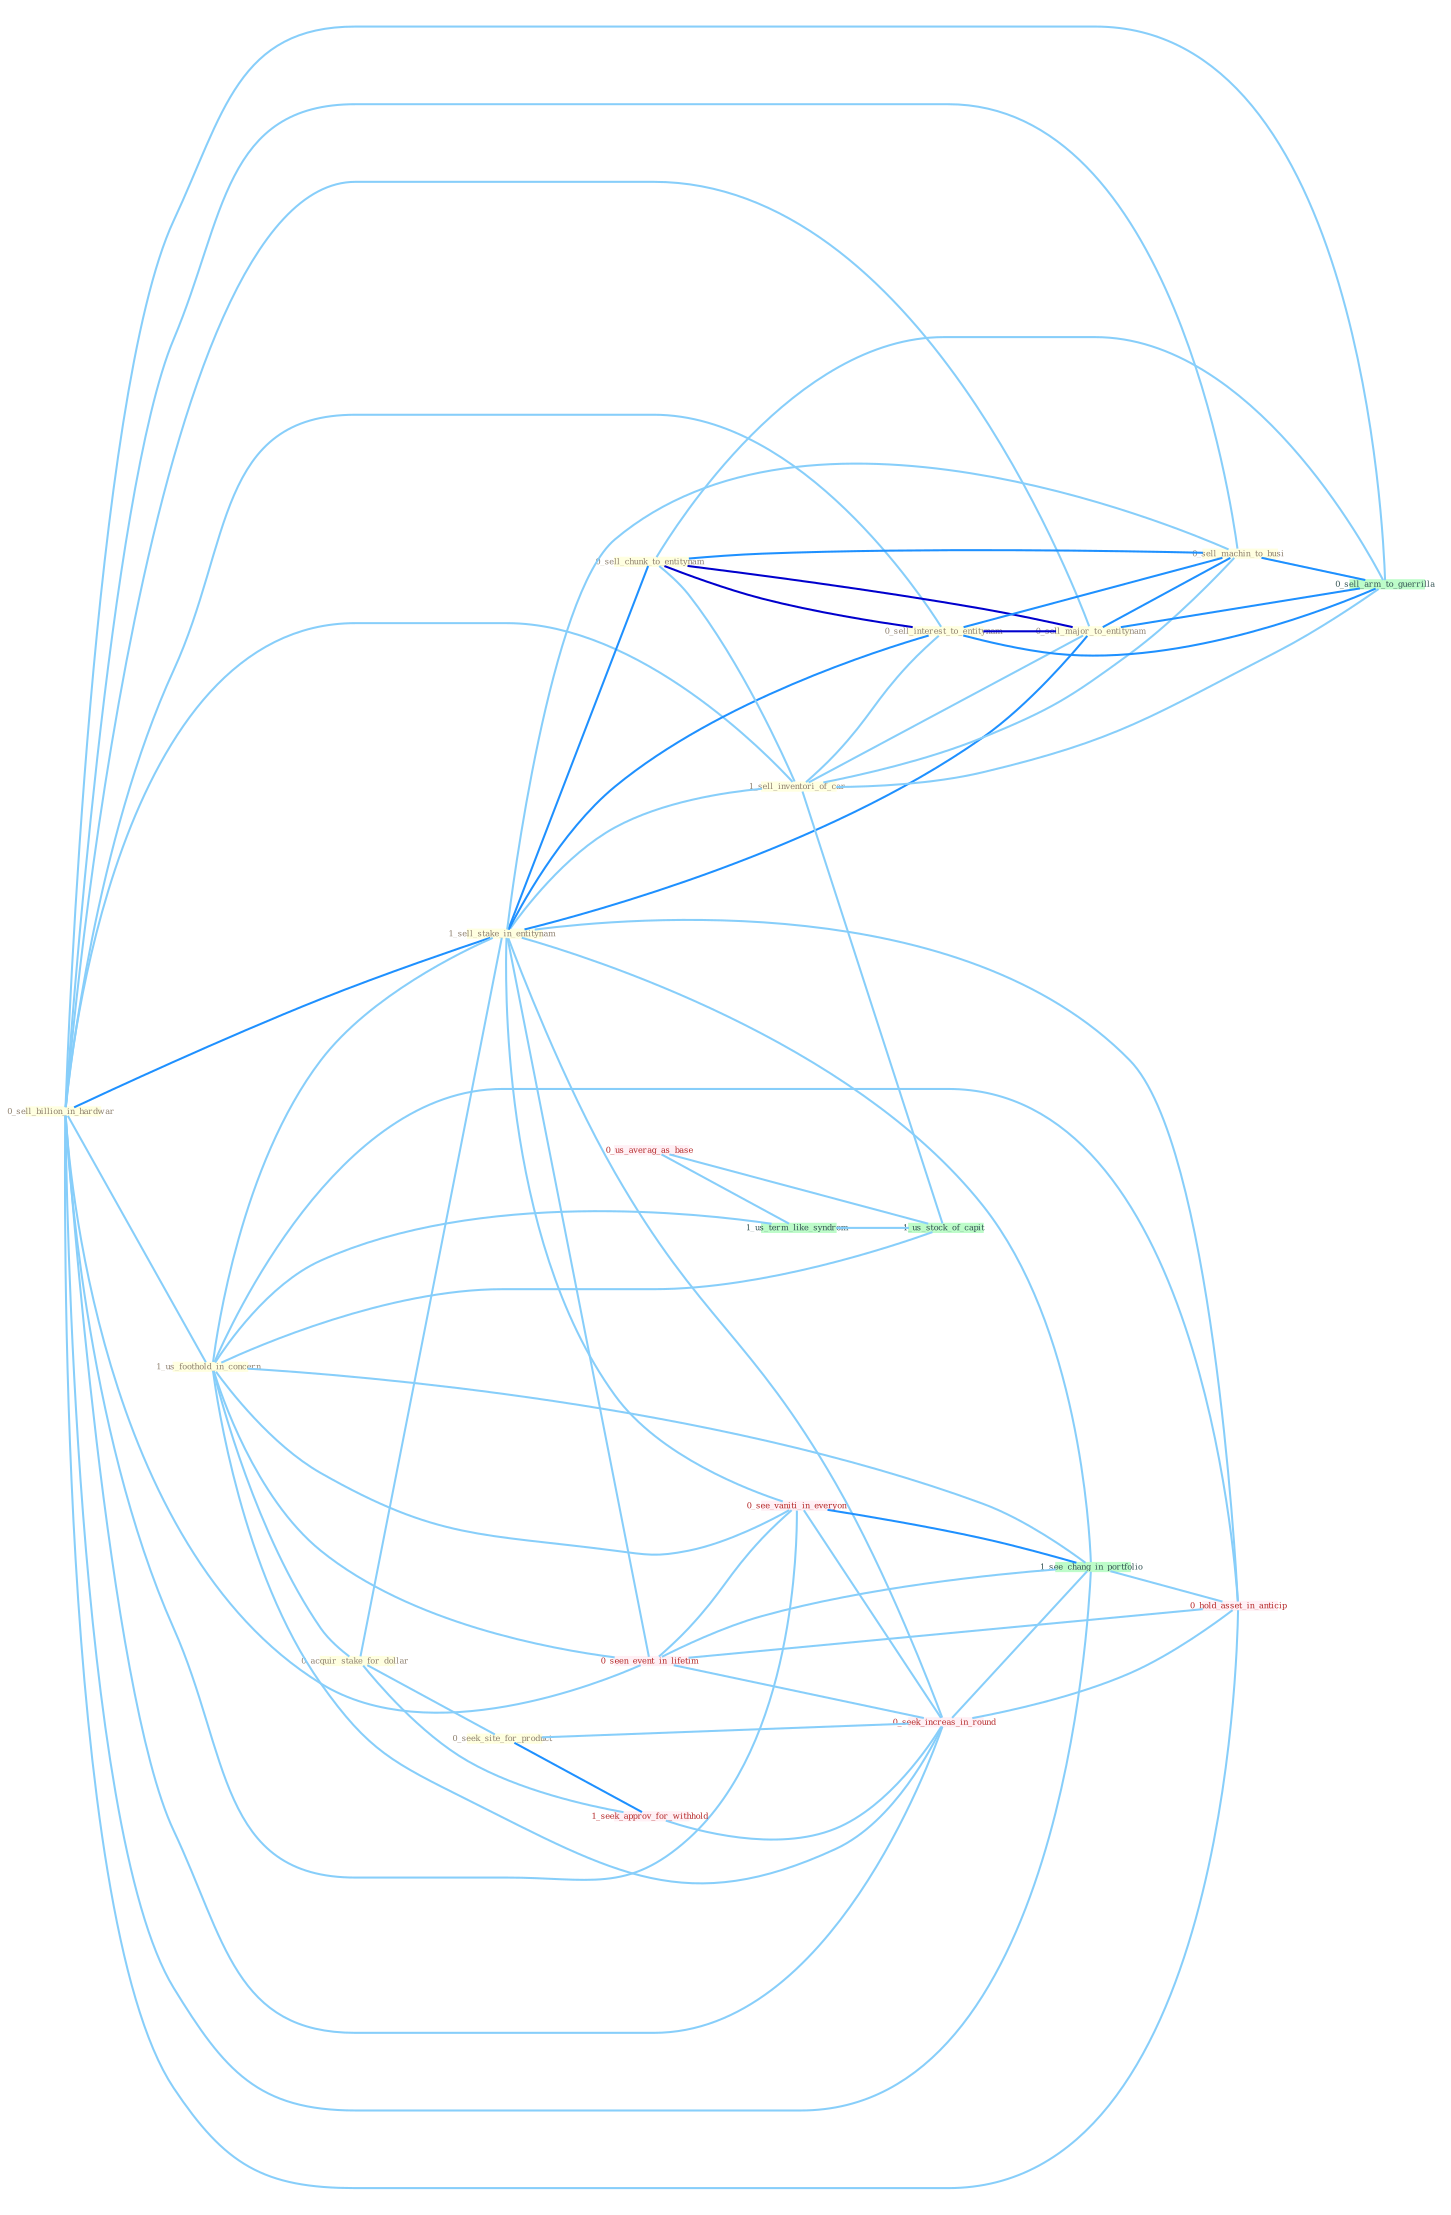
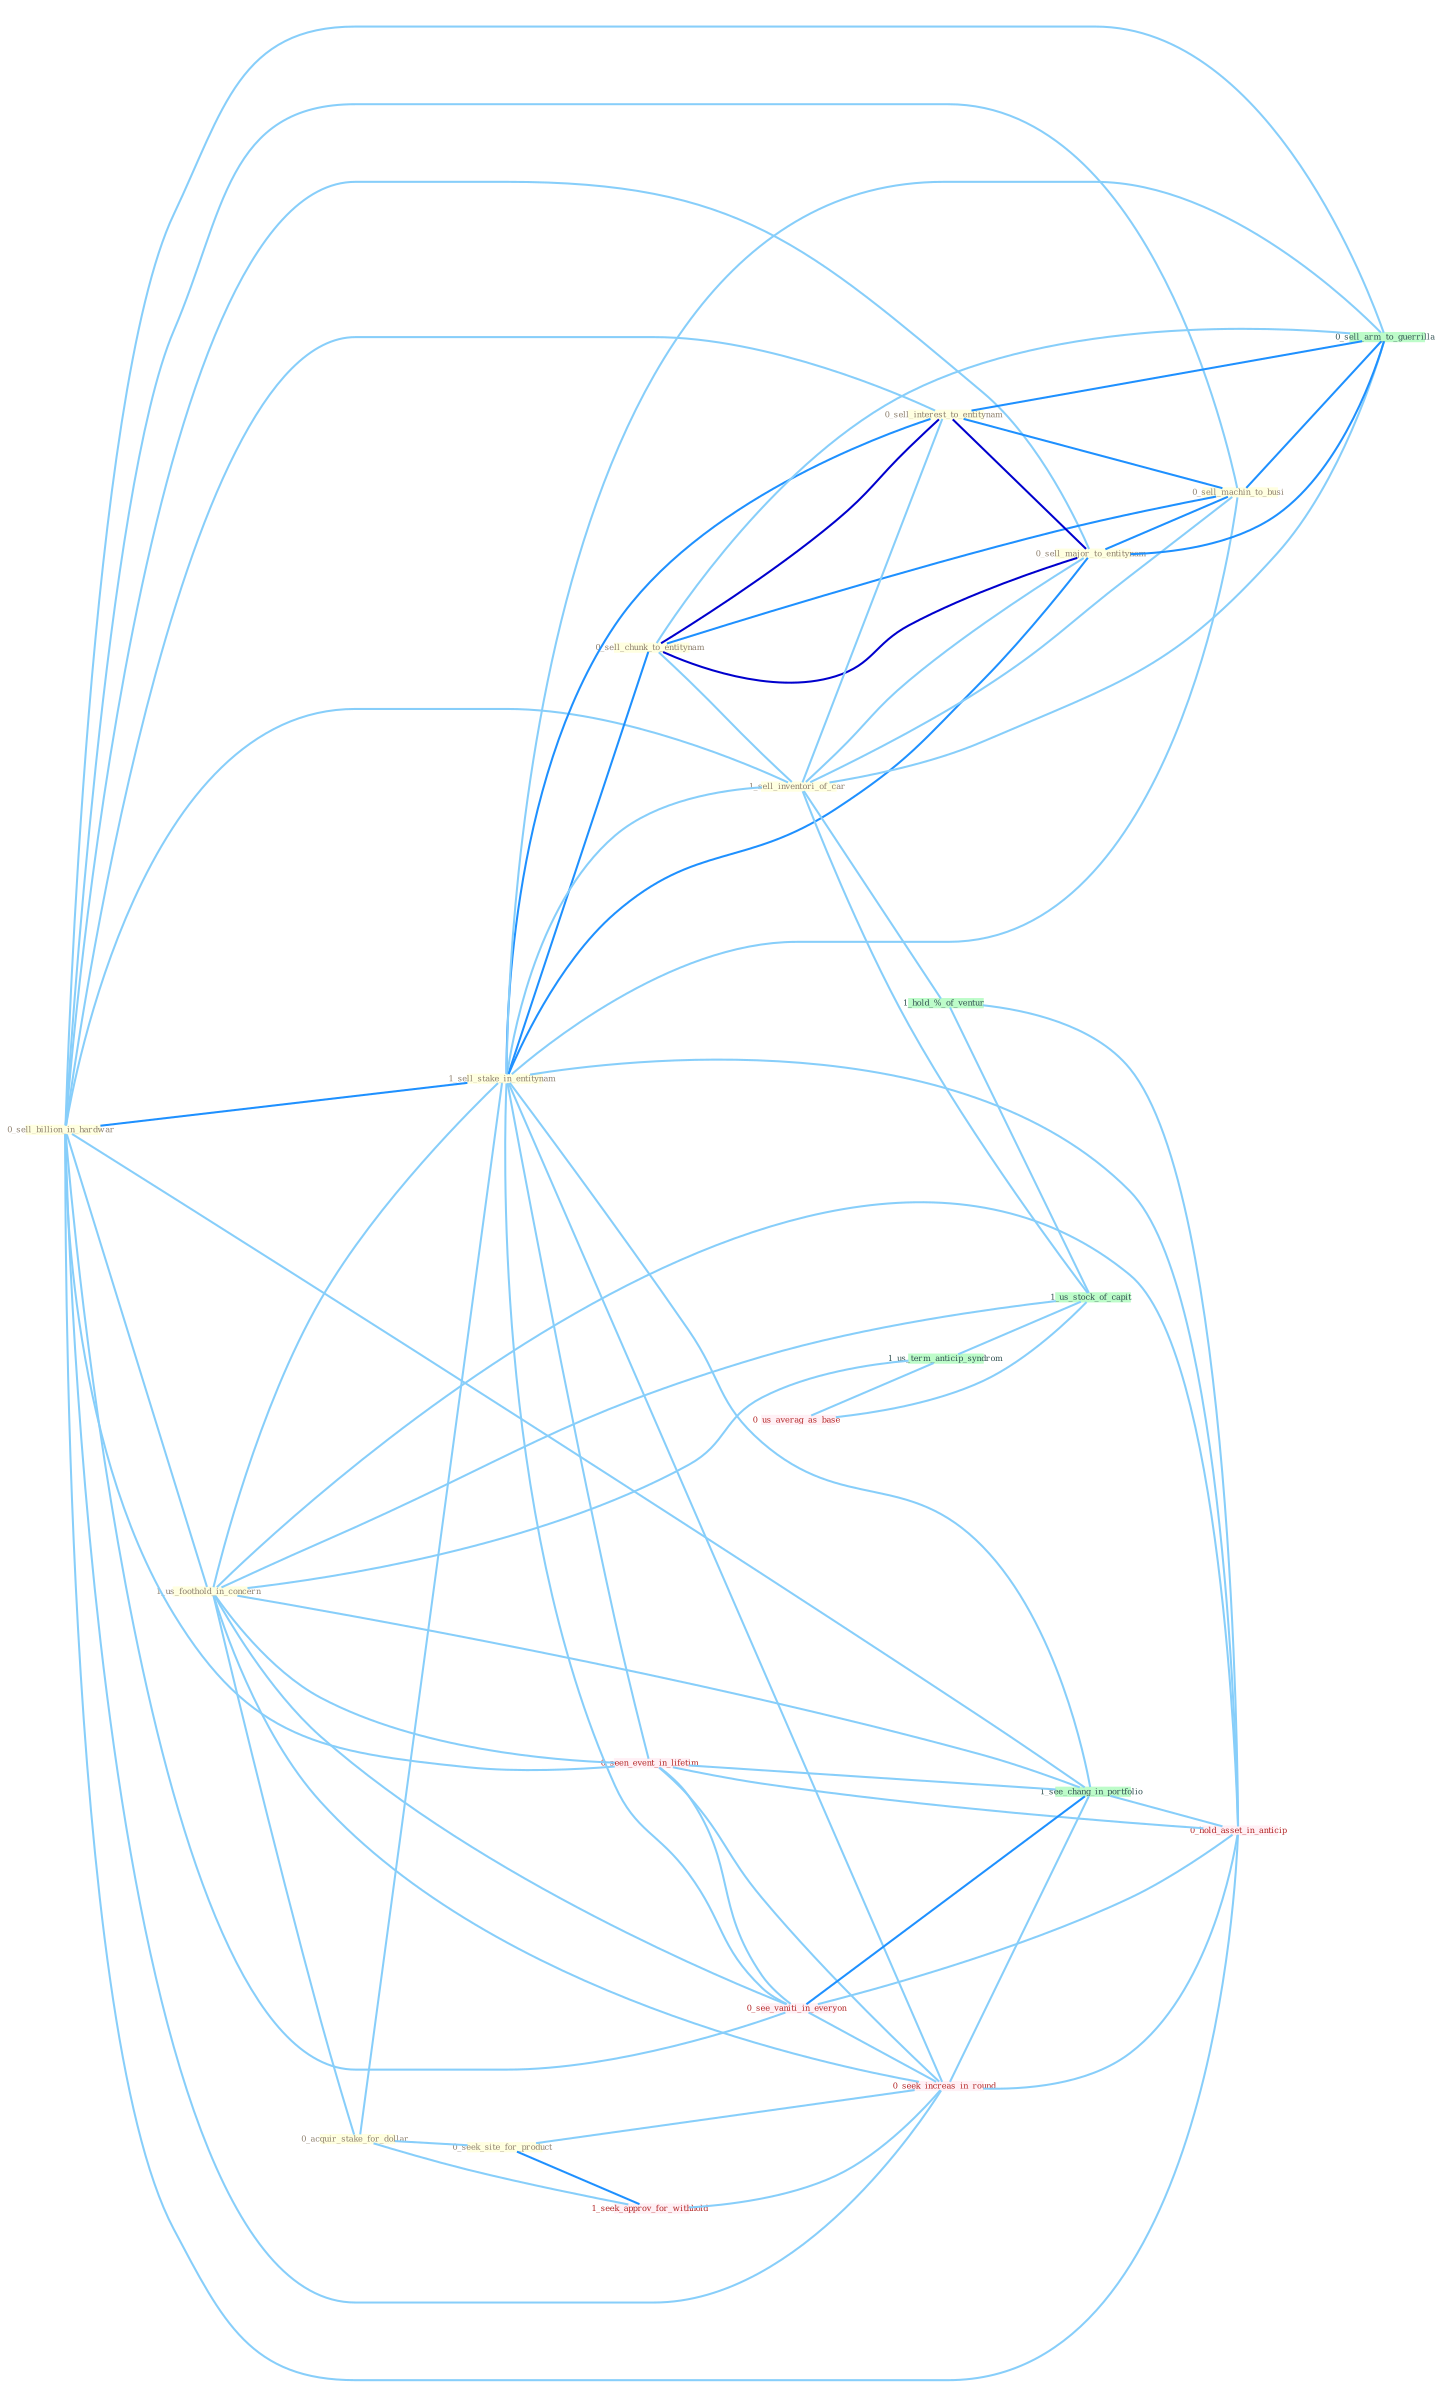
none -> (690, 323)
none -> (946, 1003)
(799, 1228) -> (946, 1359)
none -> (1044, 1934)
